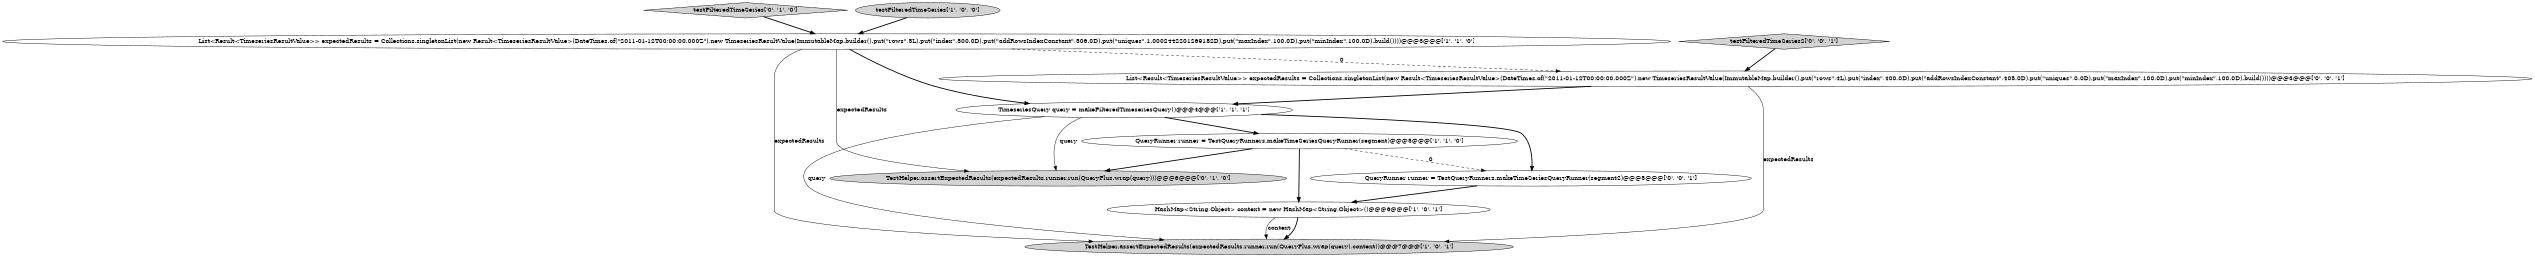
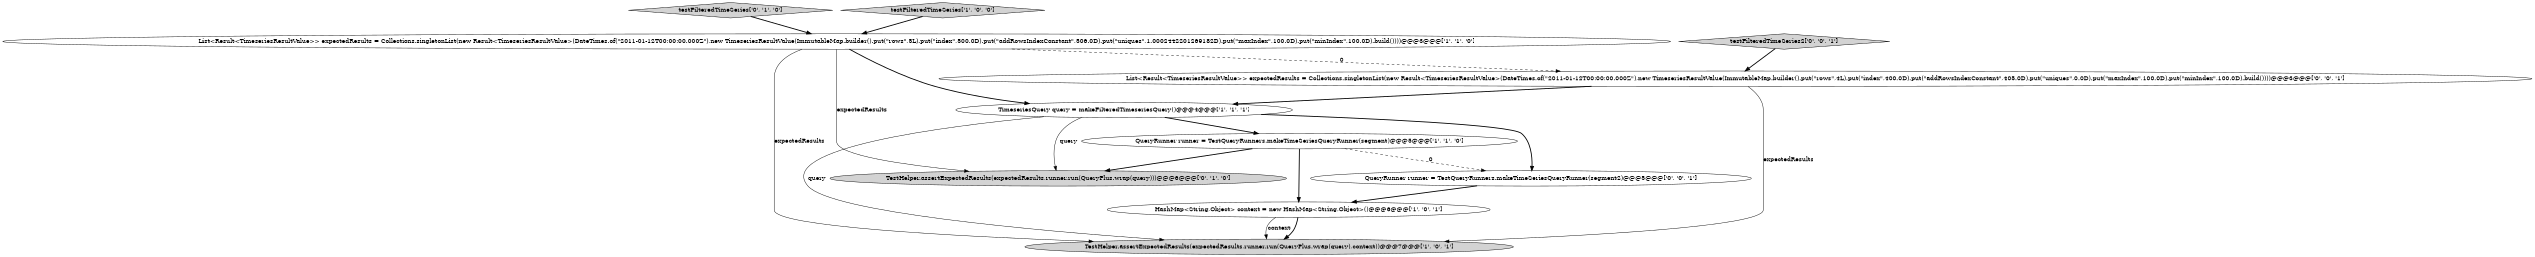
(928, 10) -> (943, 10)
